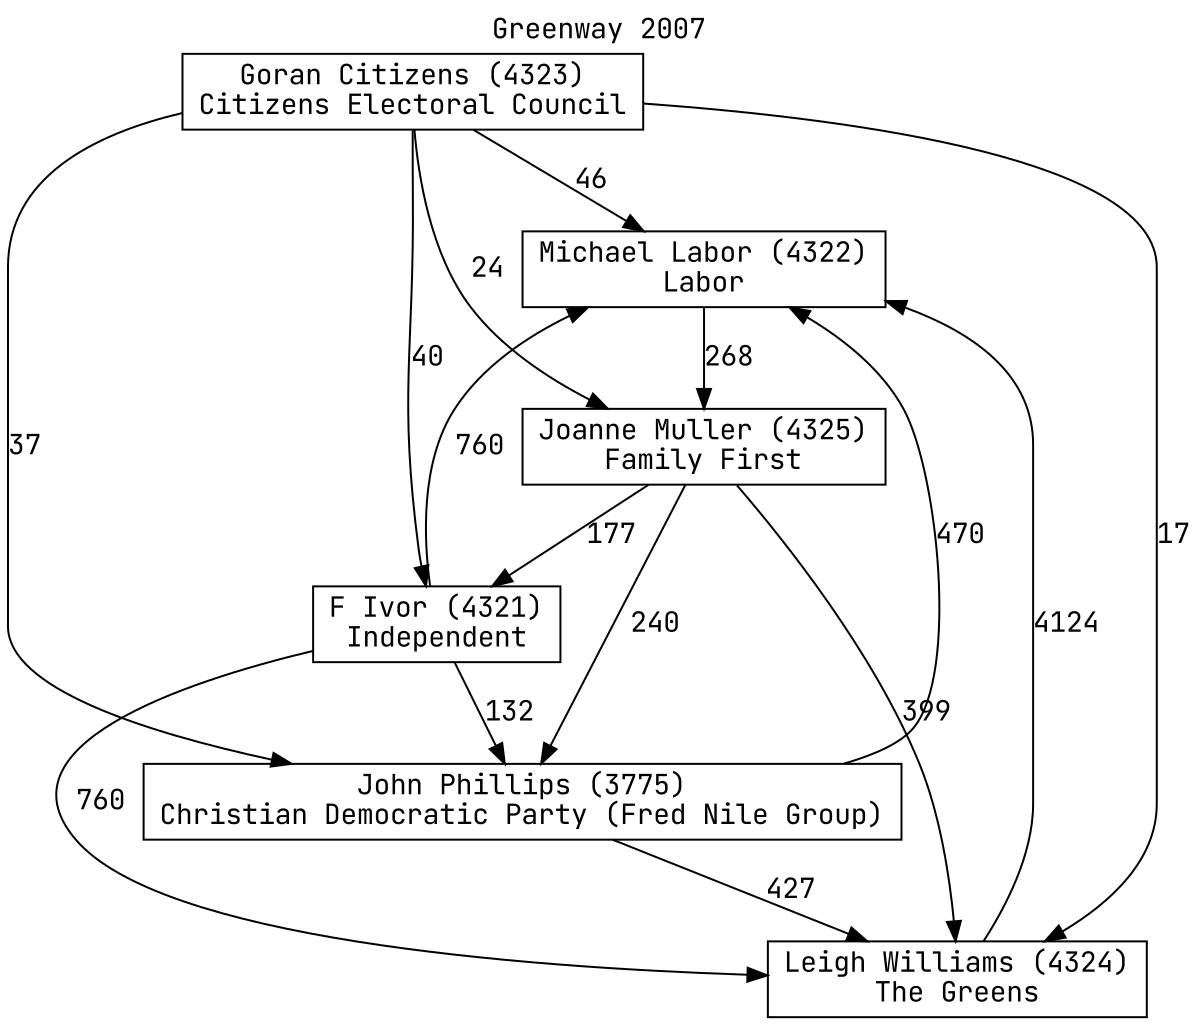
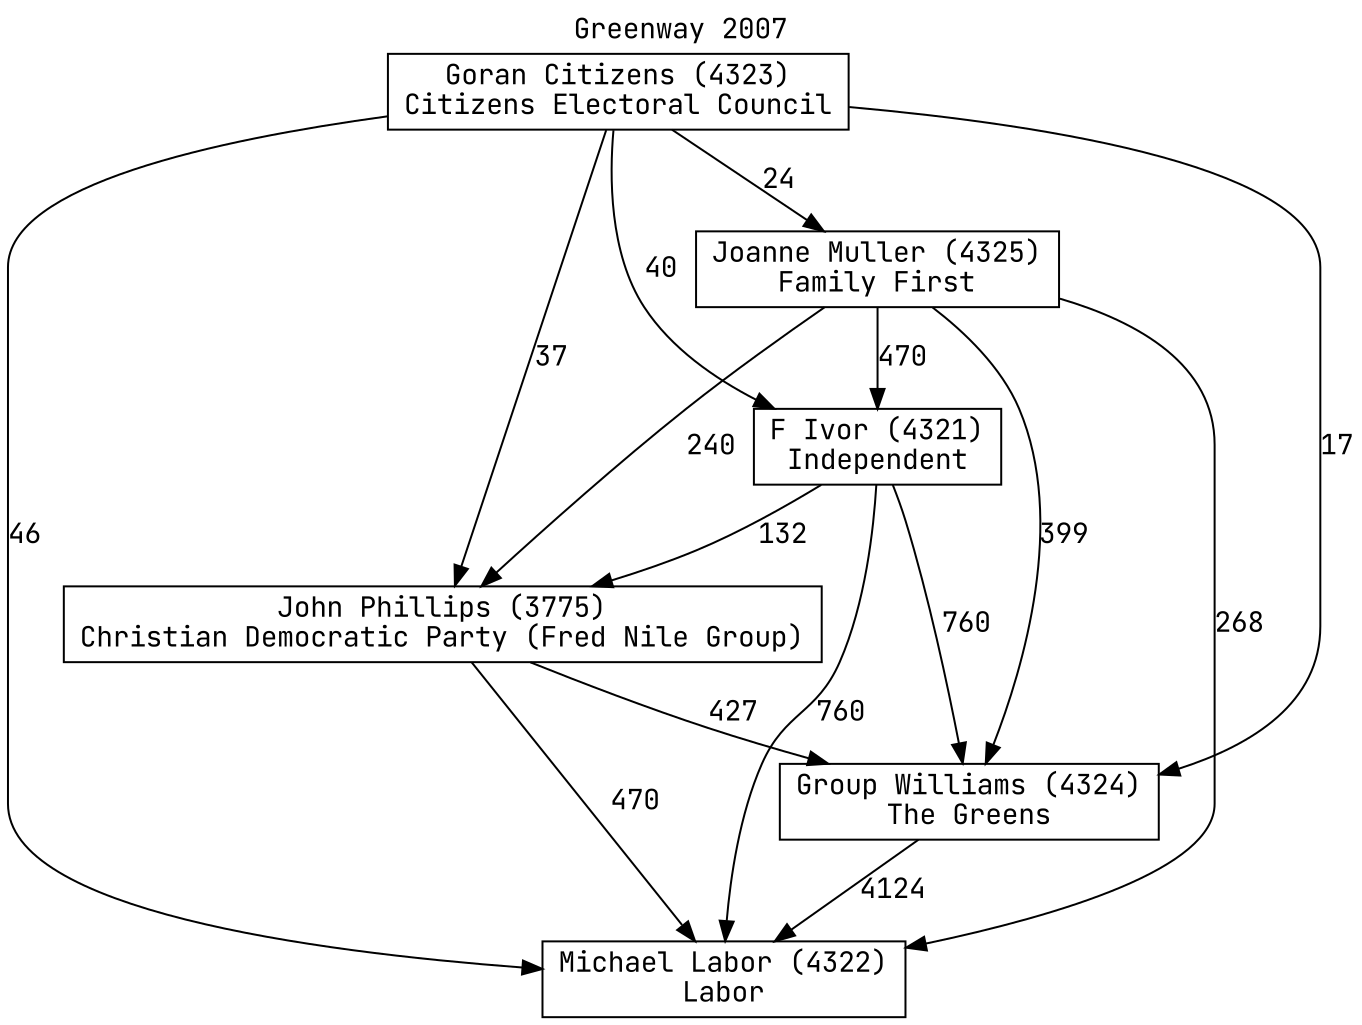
(704, 348) -> (1215, 677)
(611, 536) -> (902, 358)
(957, 979) -> (969, 802)
